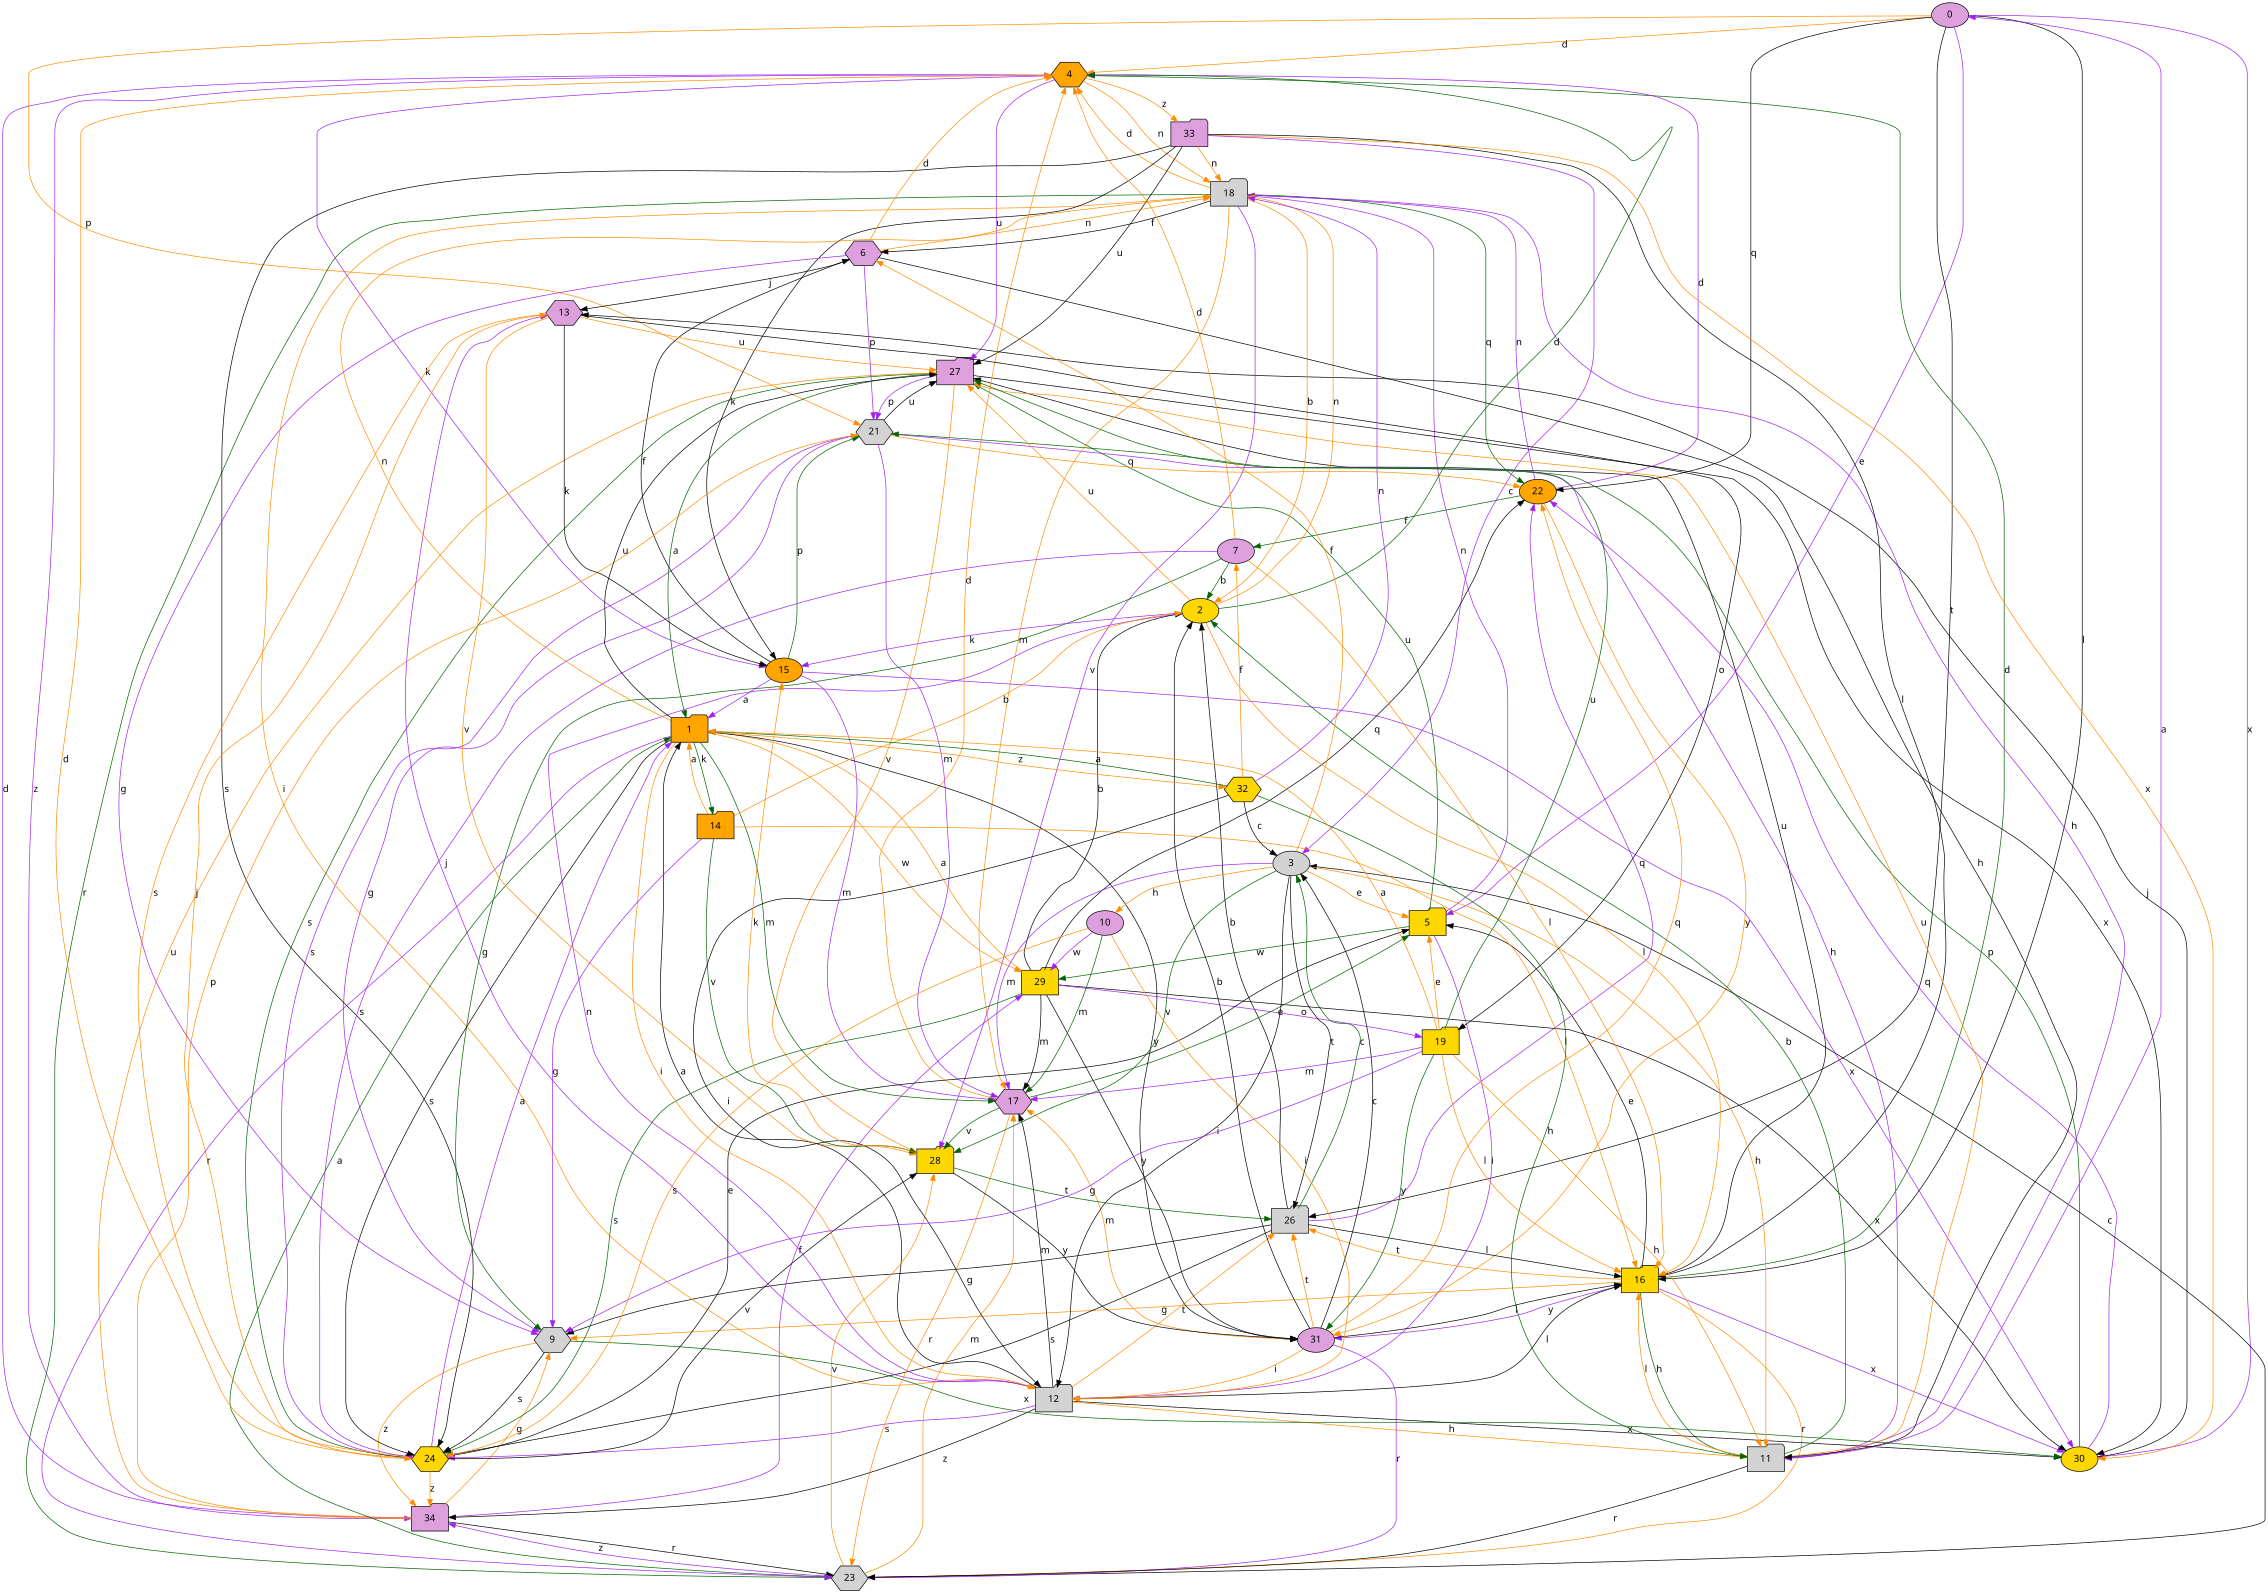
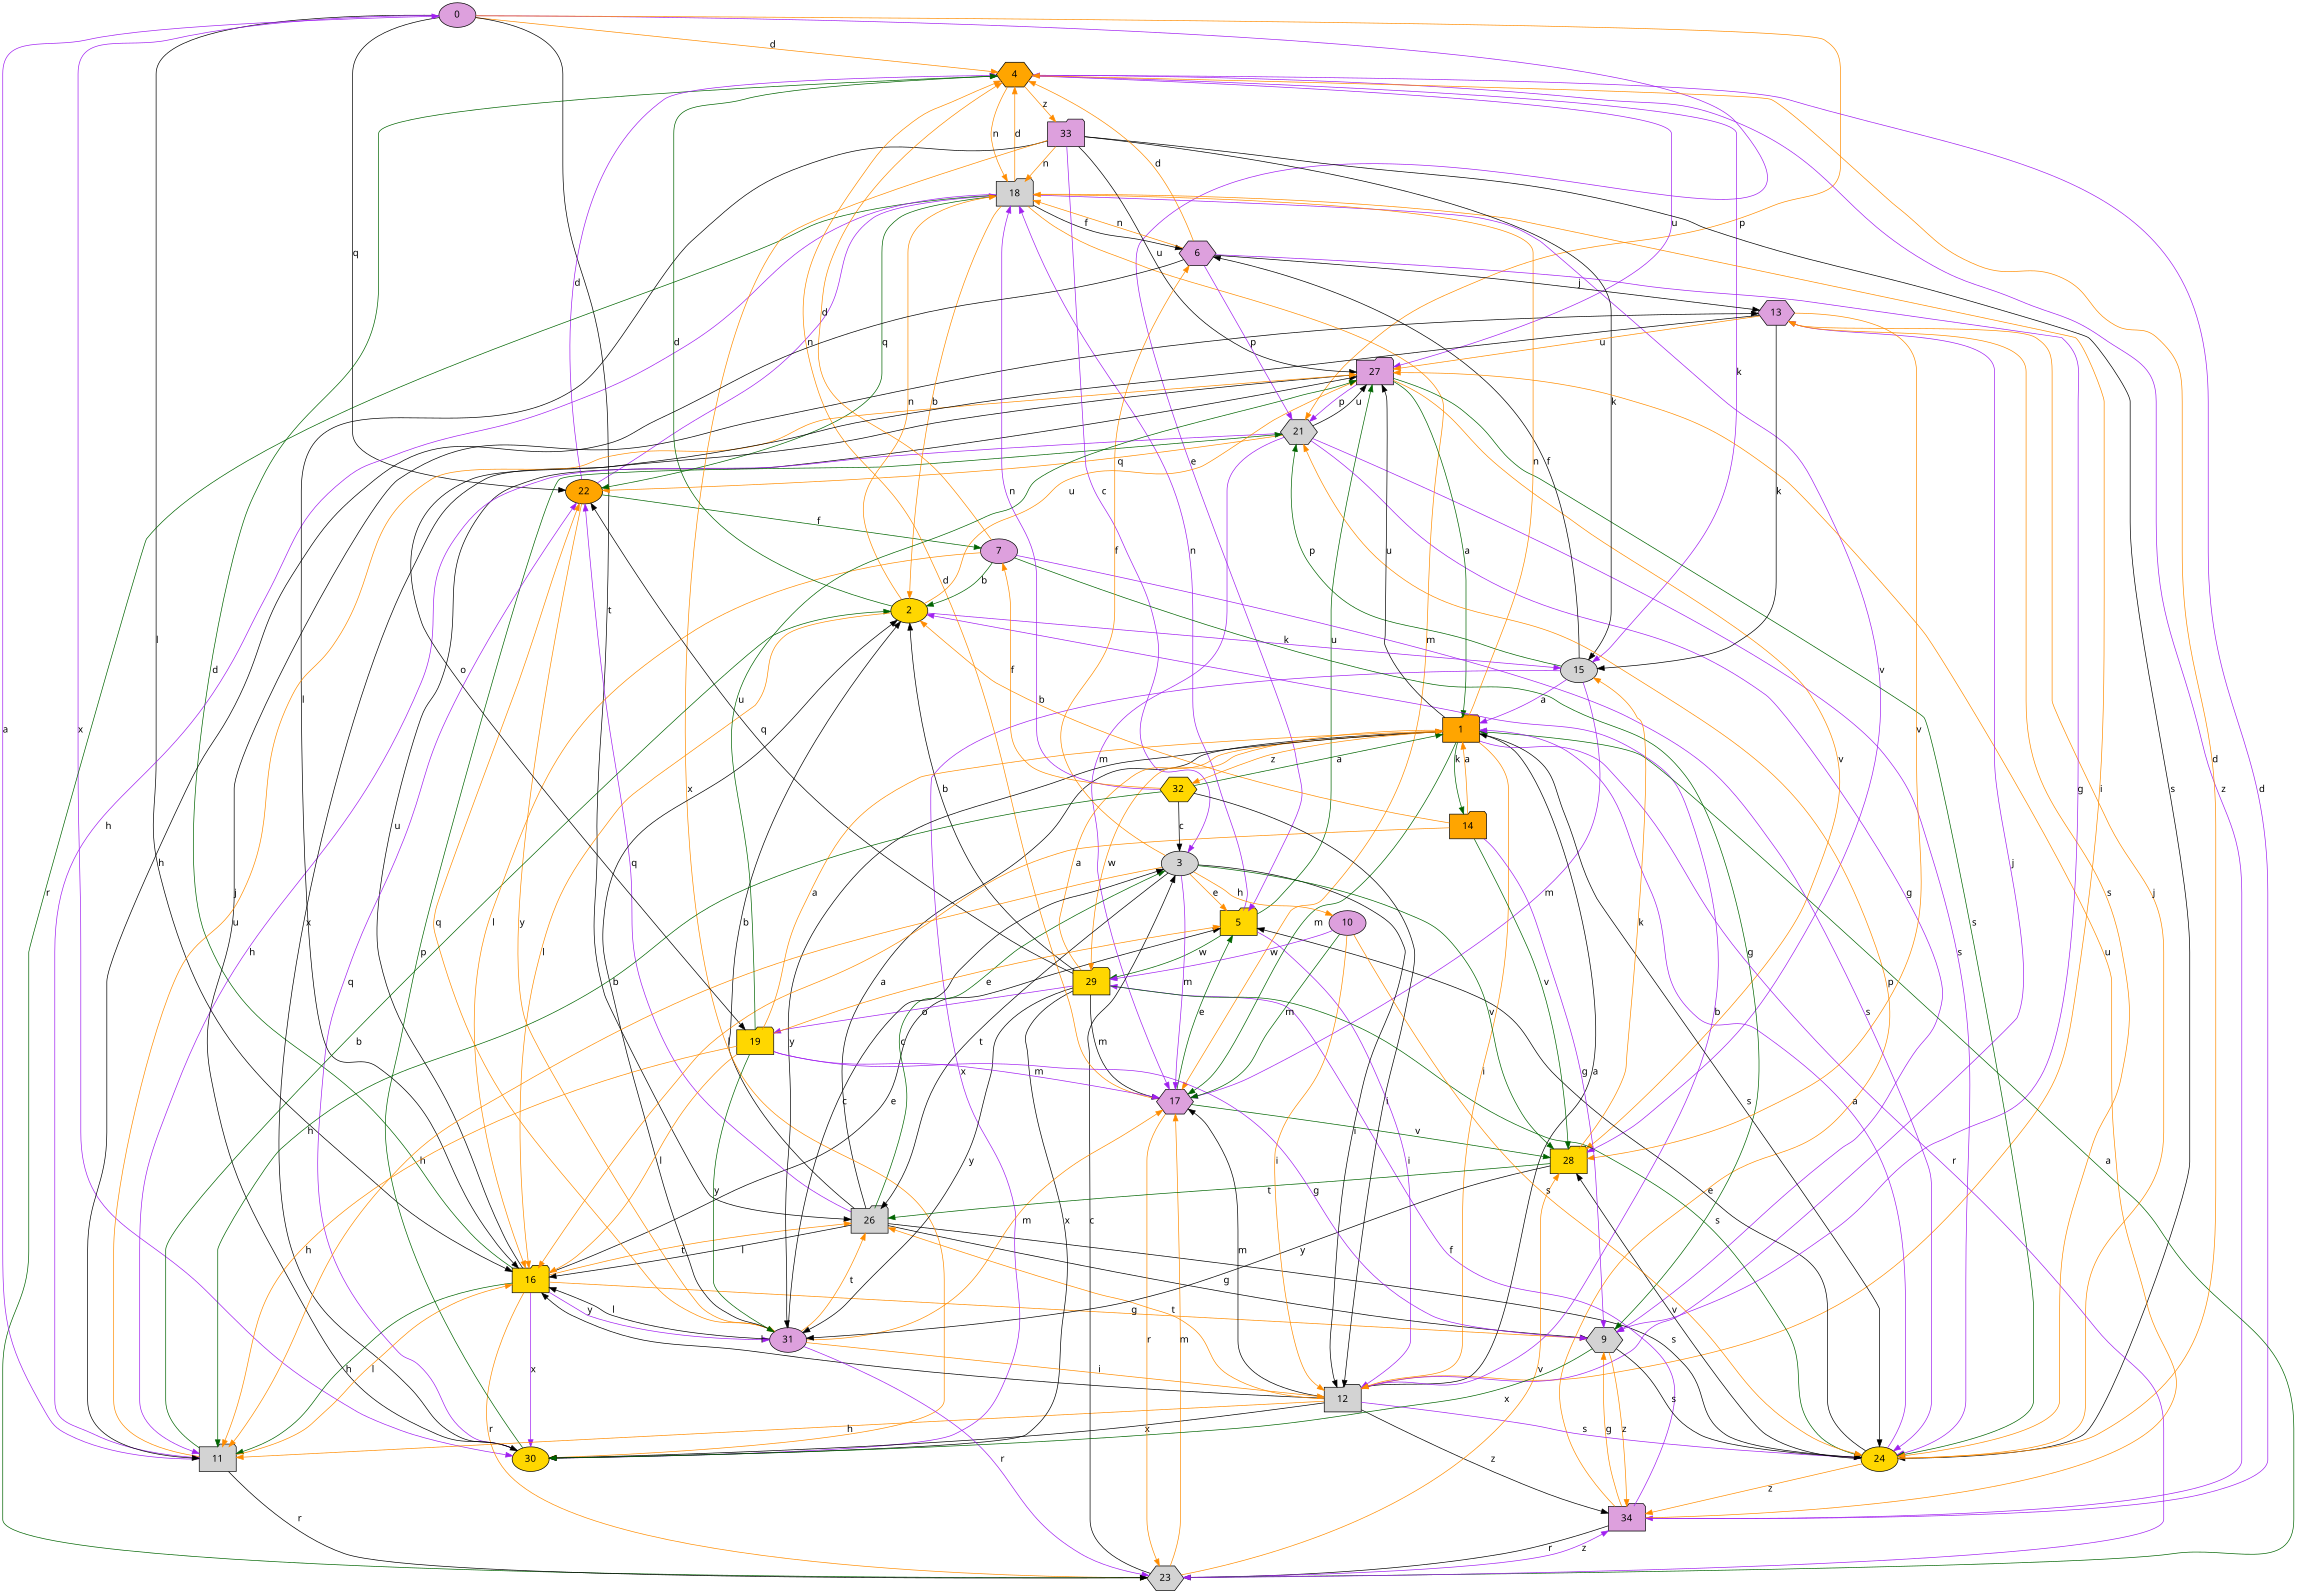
(784, 670) -> (1579, 670)
none -> (1031, 850)
(590, 1012) -> (1718, 1012)
(430, 1459) -> (1880, 1459)
